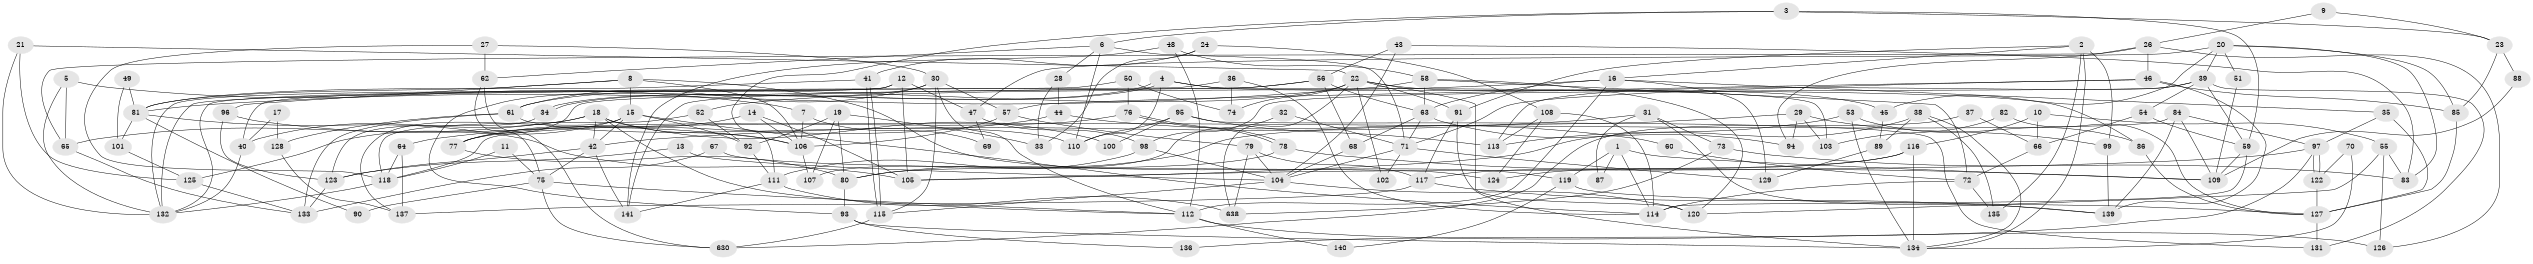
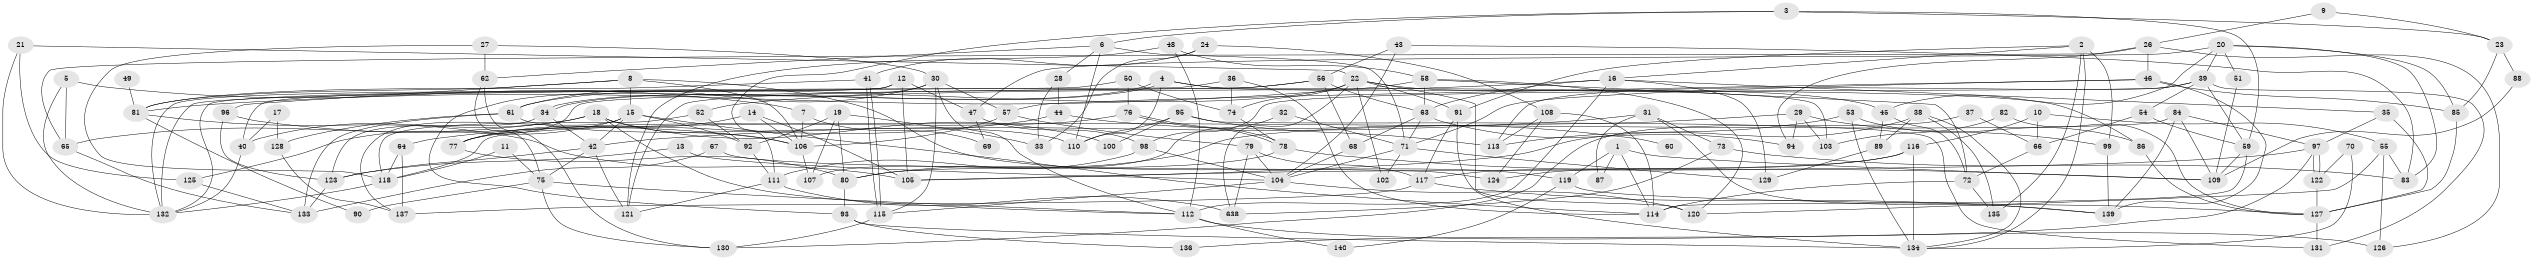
none -> (1258, 130)
(594, 133) -> (573, 133)
(118, 147) -> none
(1858, 173) -> (1944, 136)
(628, 215) -> (628, 215)
(723, 249) -> (723, 249)
